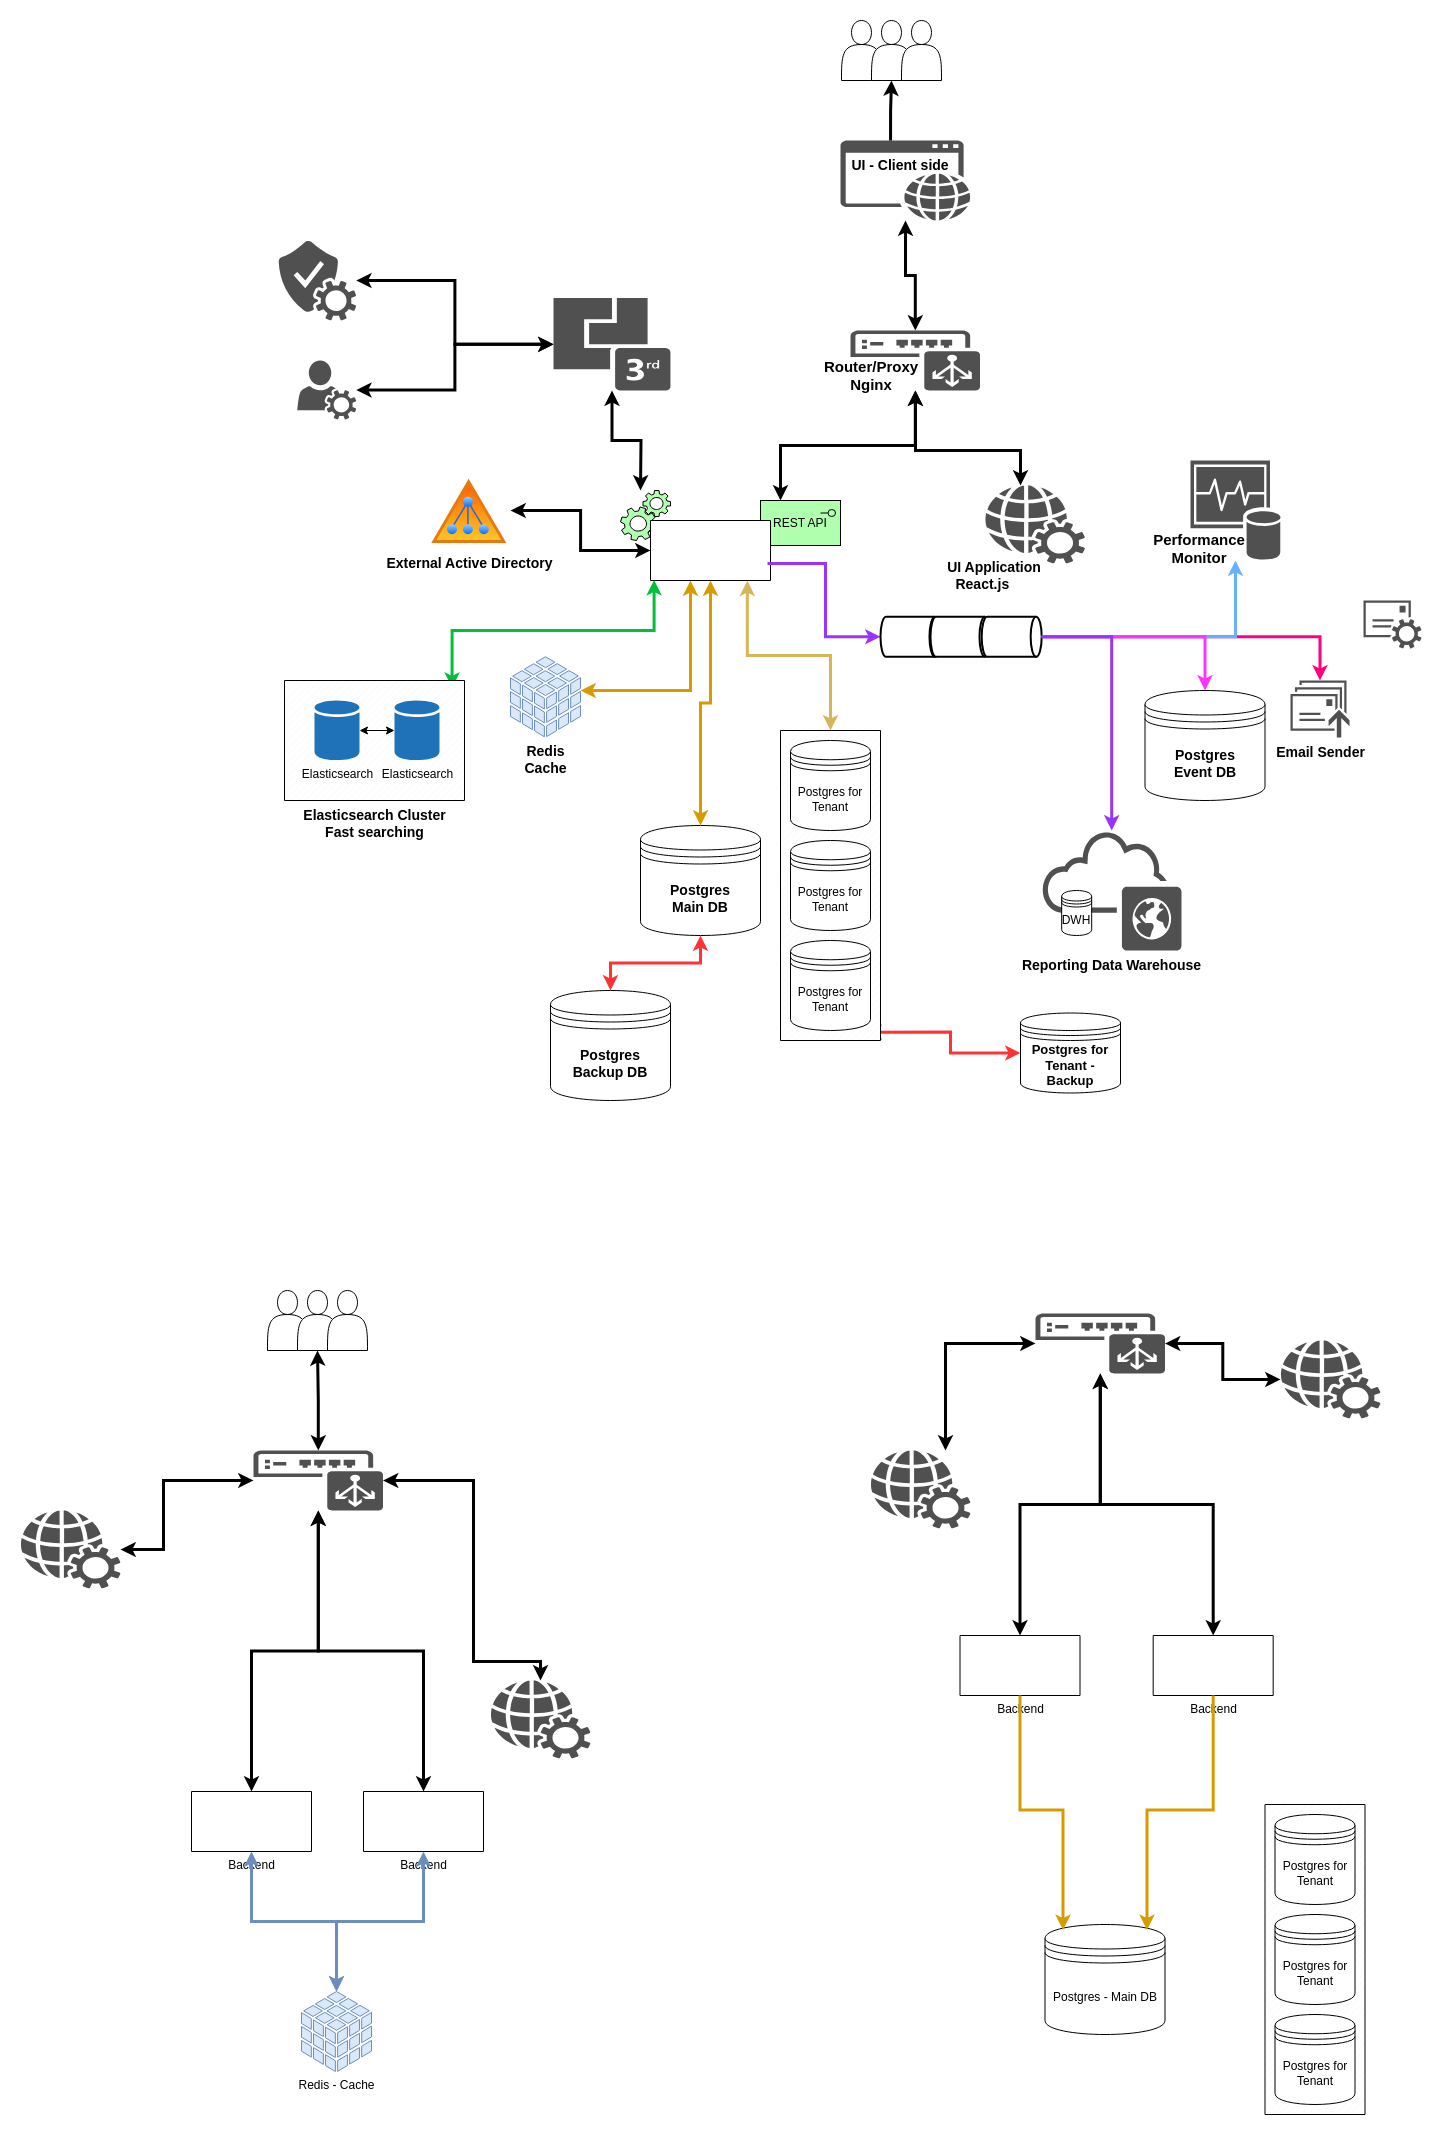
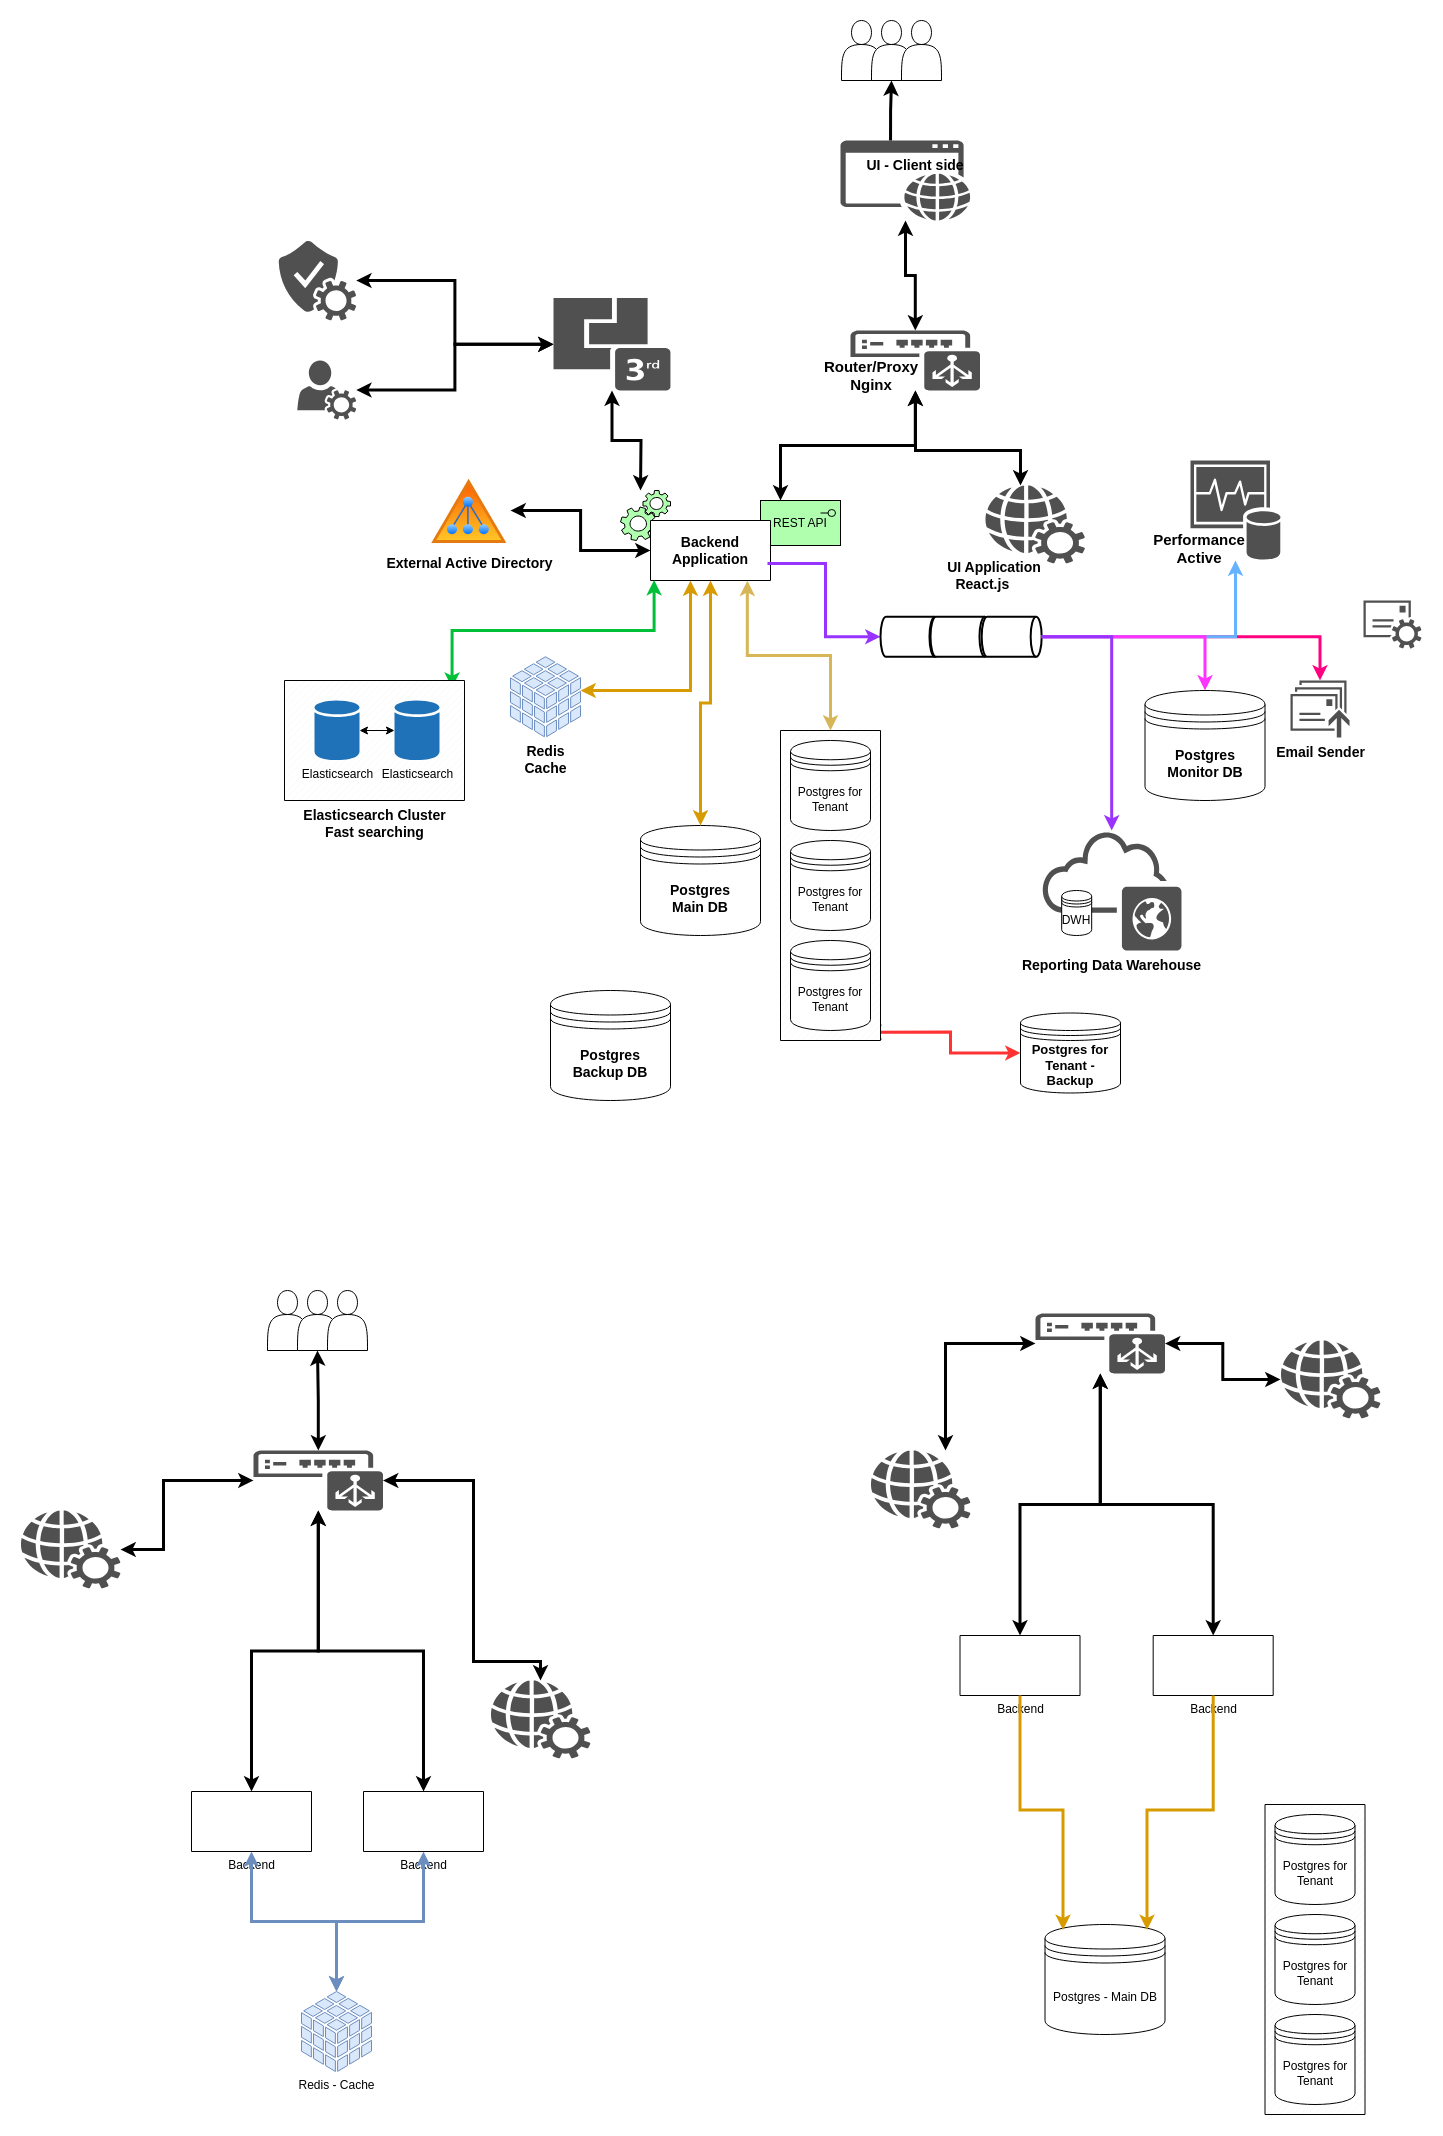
(901, 166) -> (916, 166)
(1200, 549) -> (1200, 549)
none -> (711, 551)
(1206, 764) -> (1206, 764)
(656, 963) -> none
